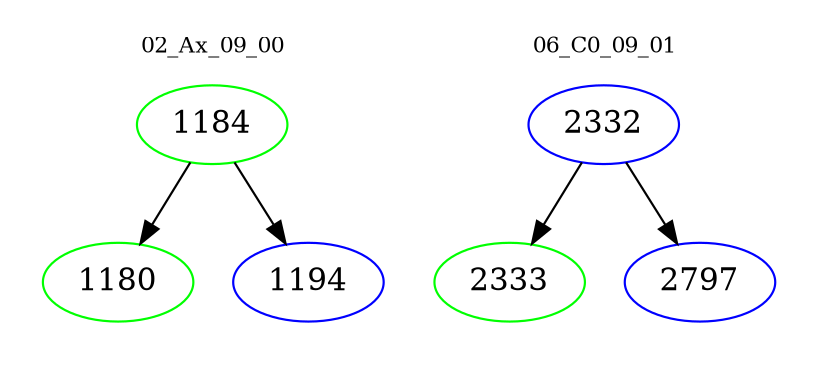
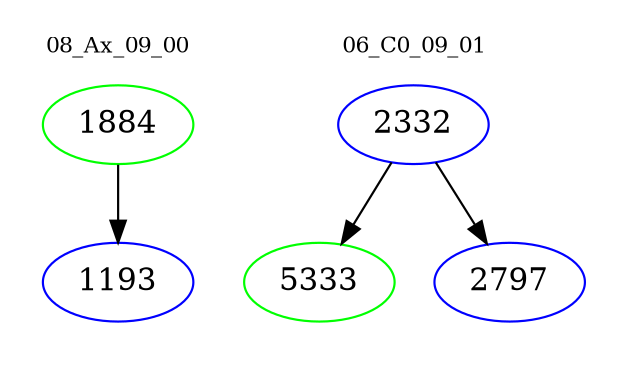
(213, 47) -> (118, 47)
(212, 125) -> (118, 125)
(118, 282) -> none
(308, 282) -> (118, 282)
(510, 282) -> (319, 282)
